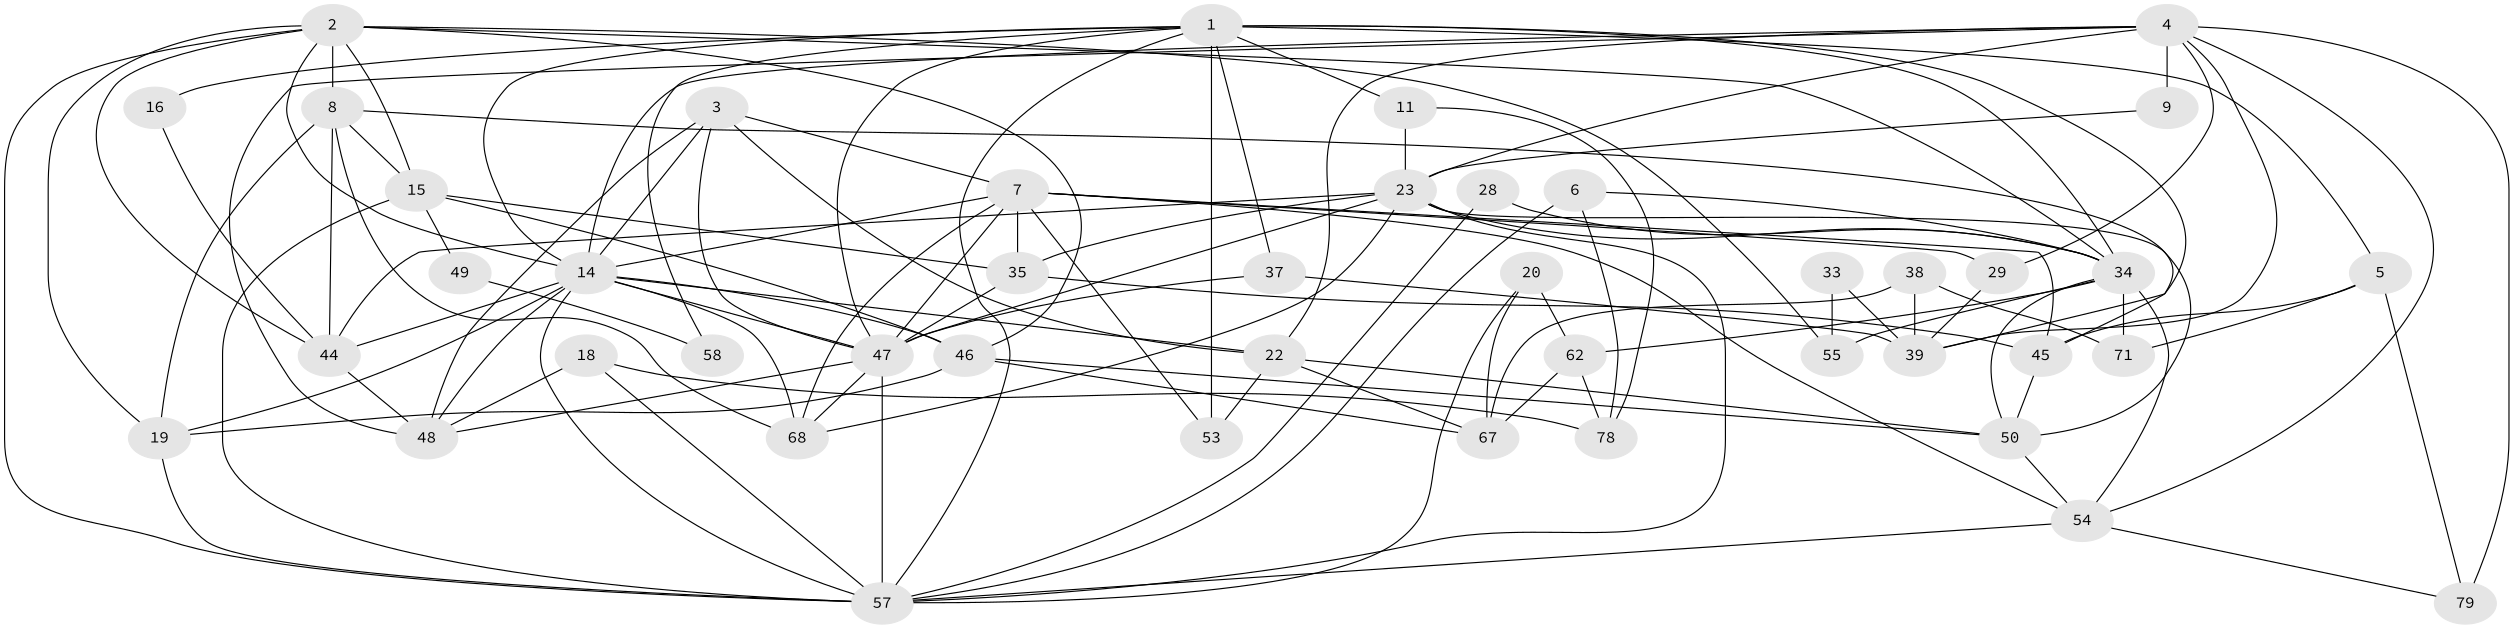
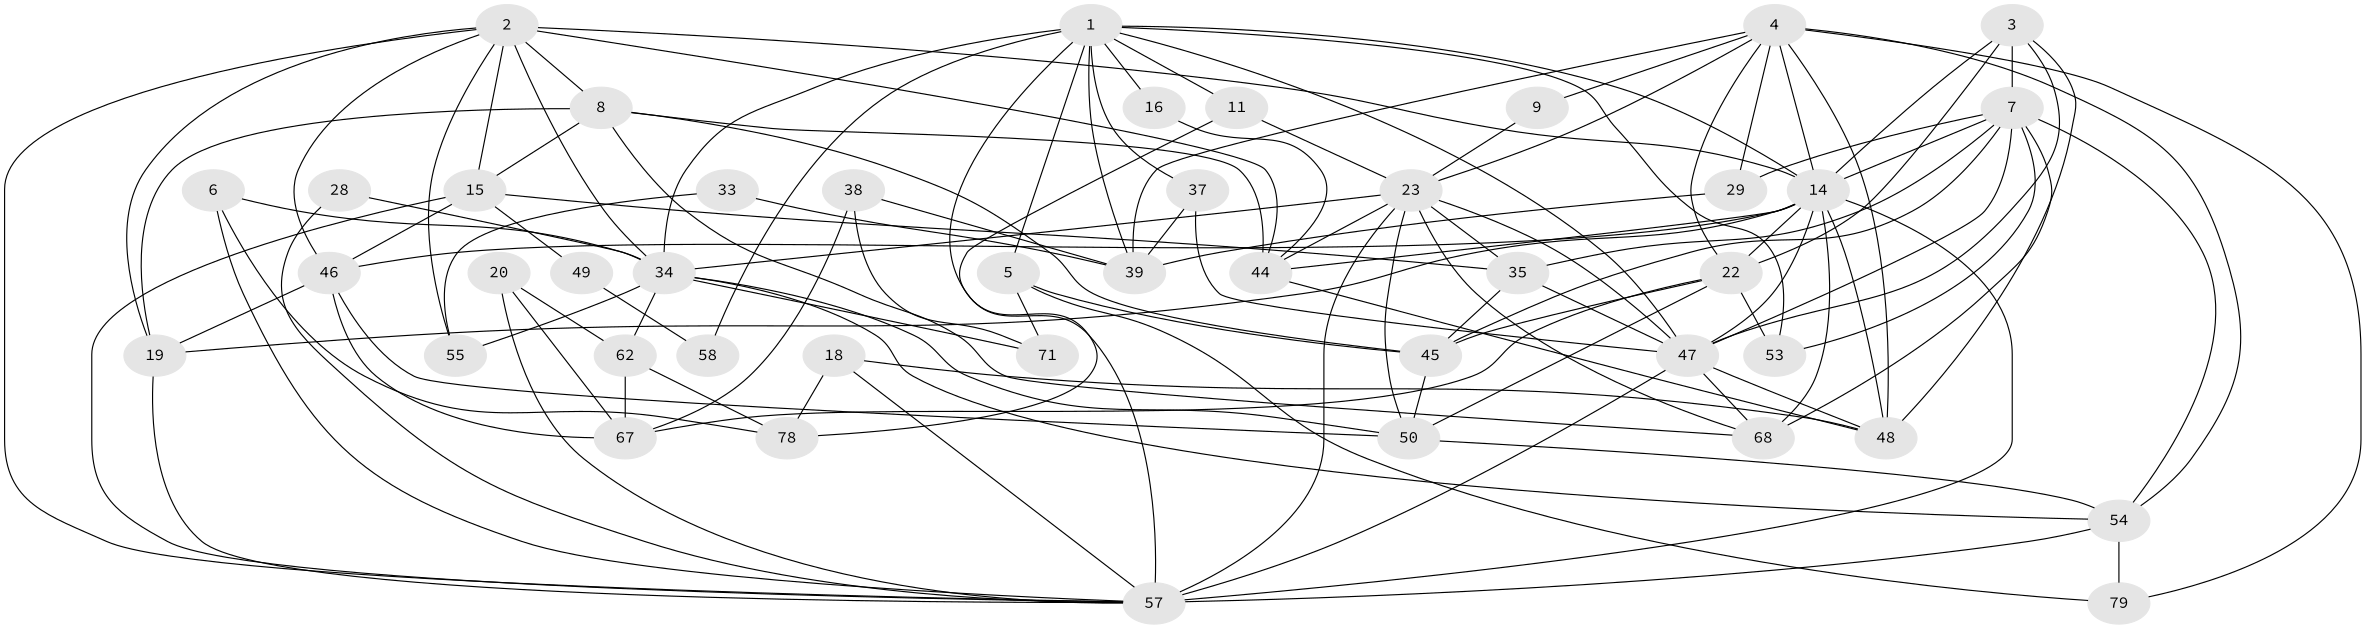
none -> (1553, 315)
